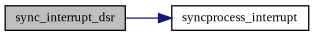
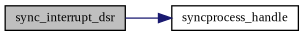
(240, 18) -> (235, 18)
